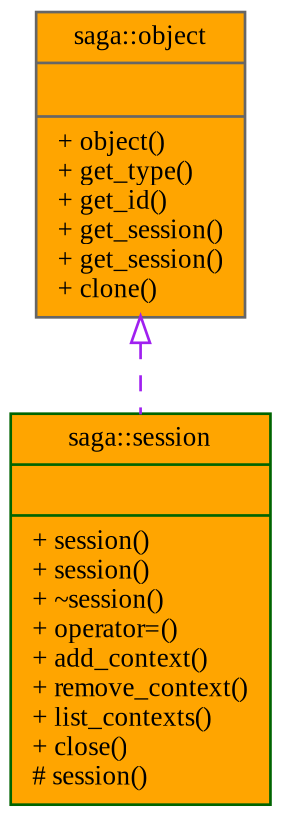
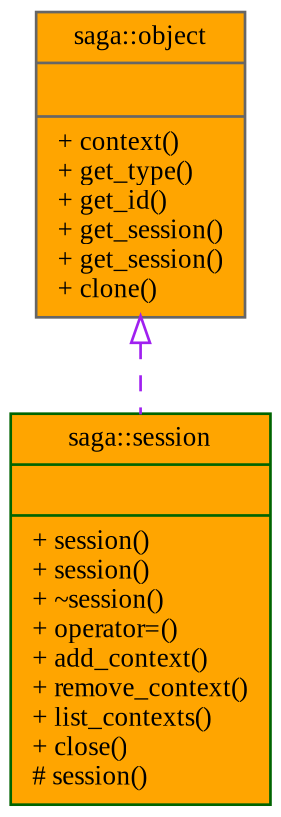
(111, 142) -> (119, 142)
